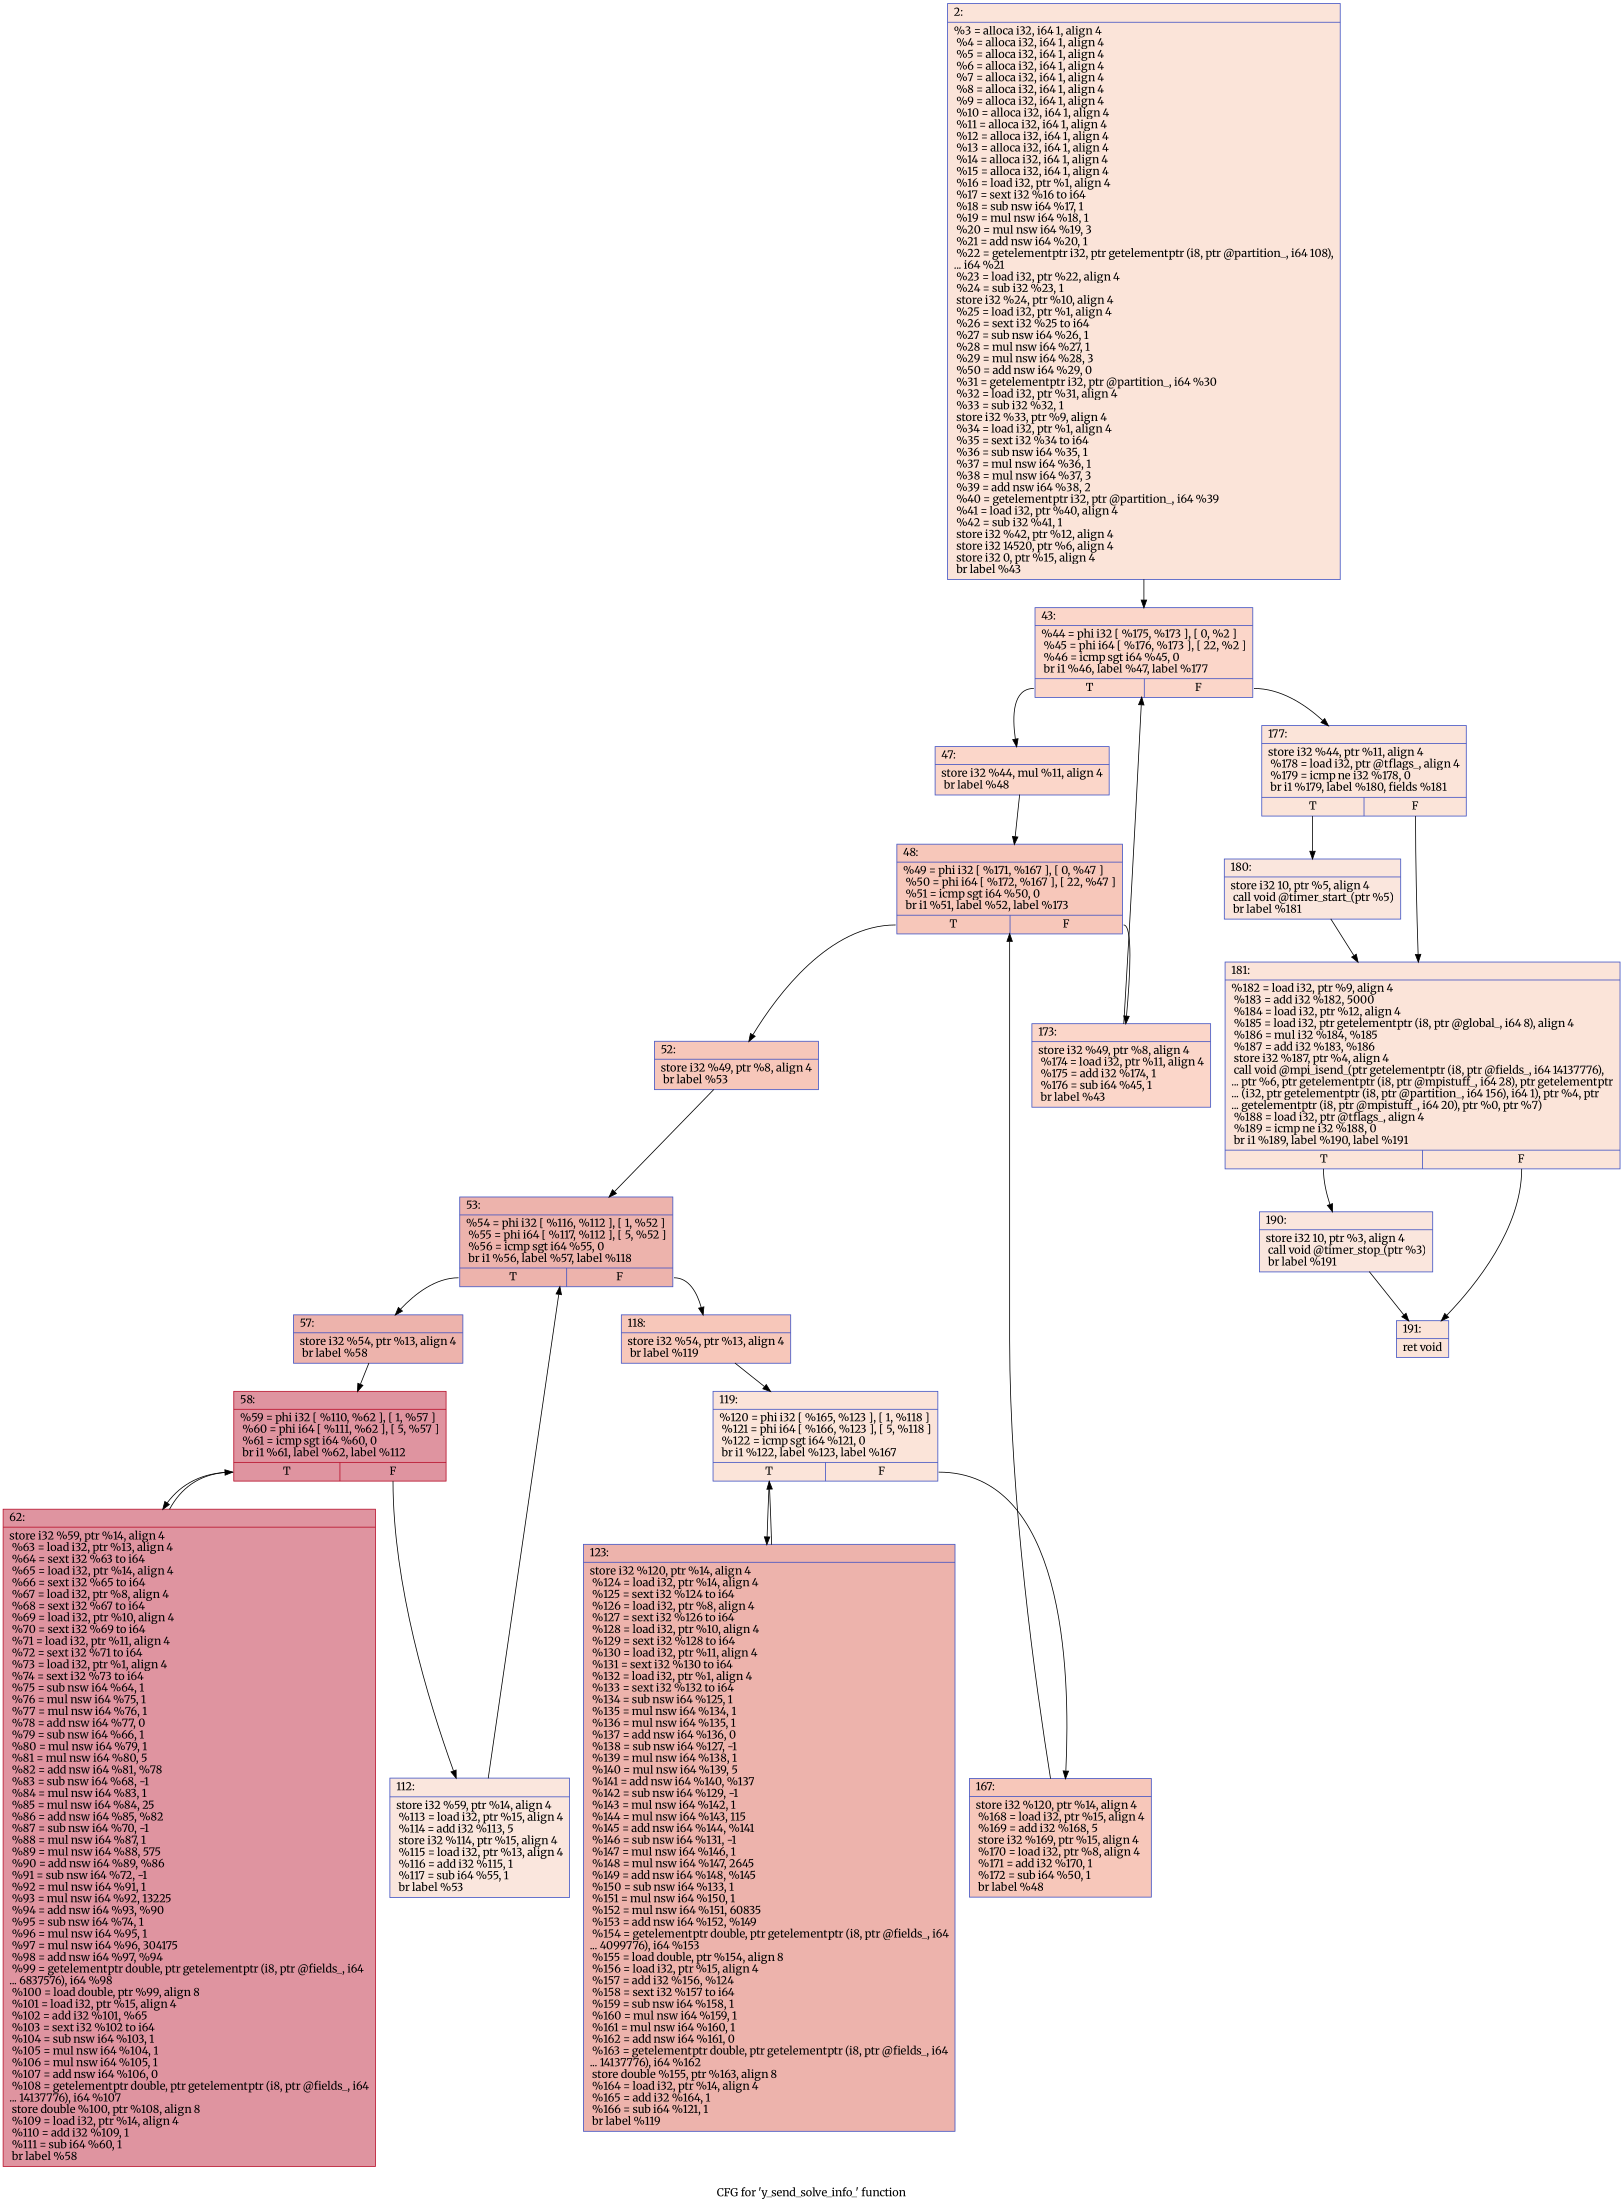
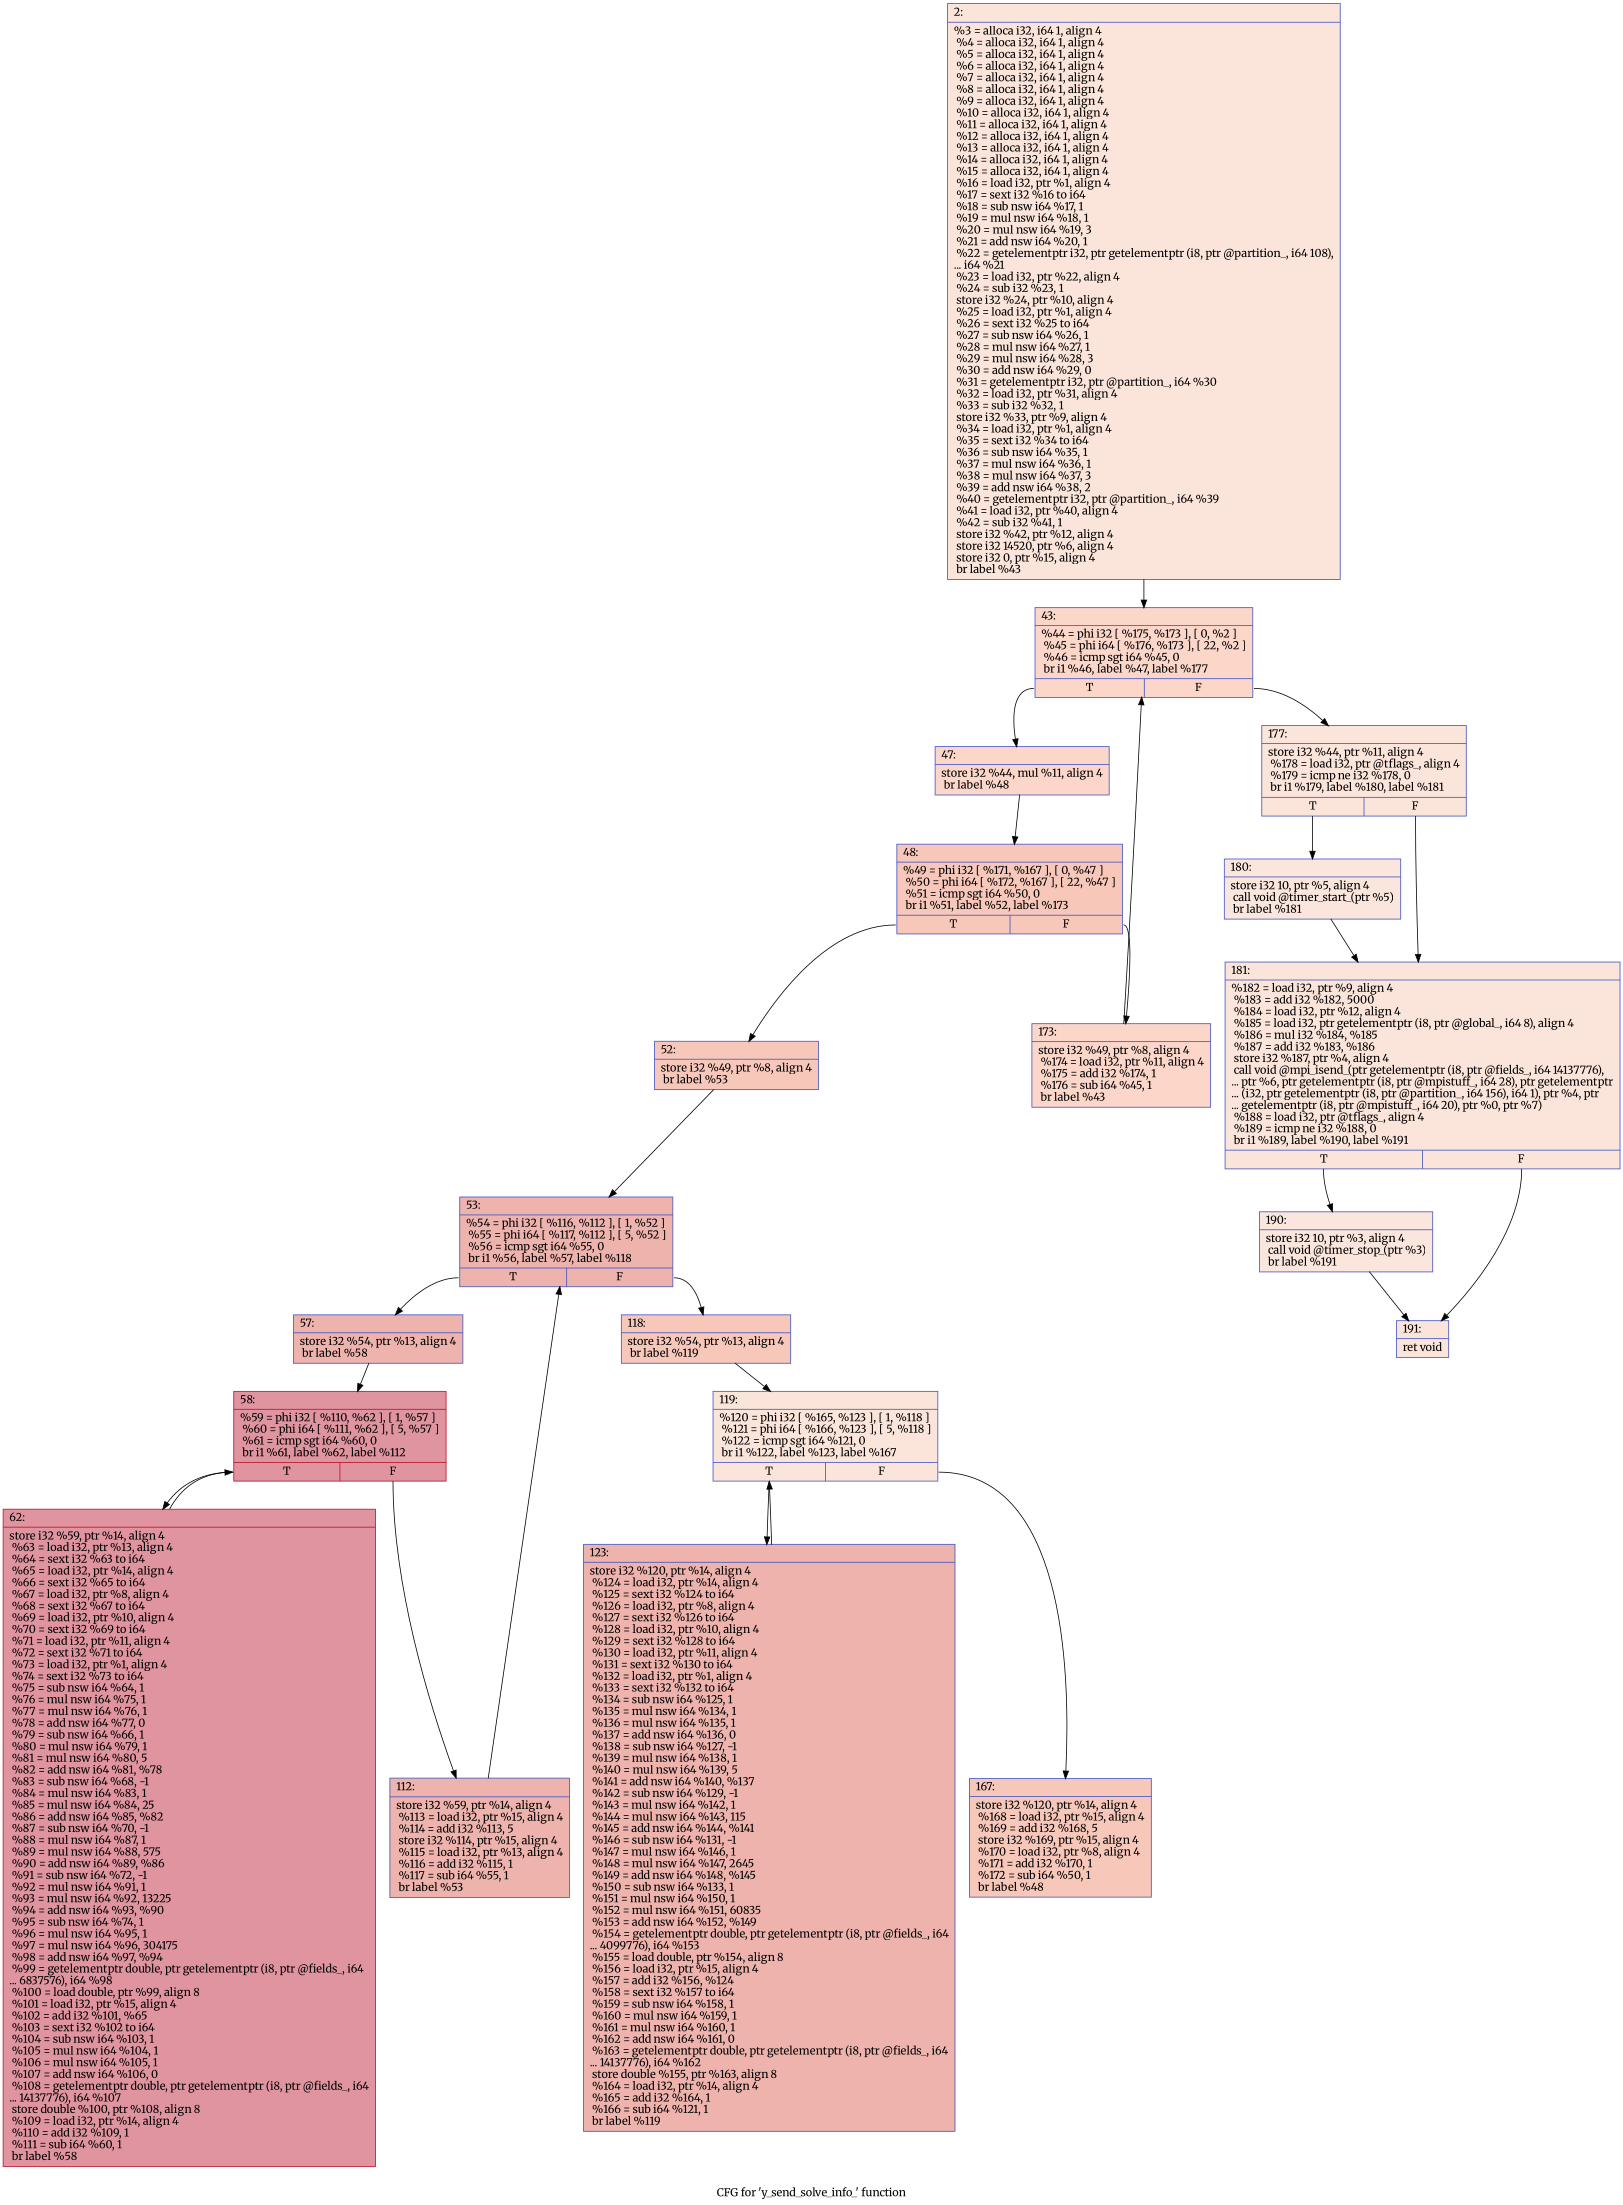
(1023, 371) -> (1023, 371)
(1357, 788) -> (1356, 788)
(1010, 1361) -> none
(480, 1838) -> (480, 1838)
